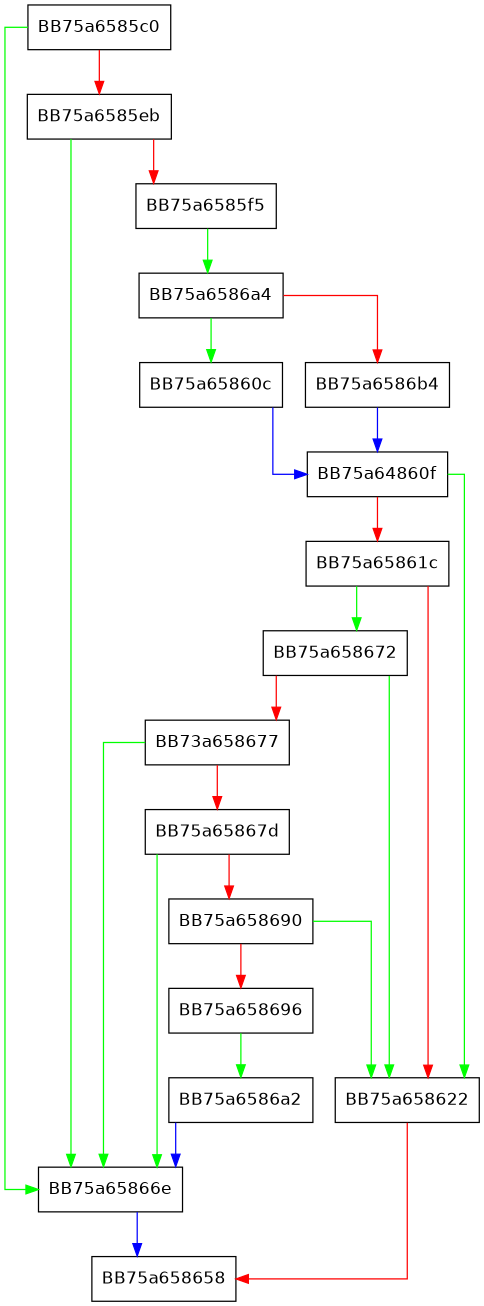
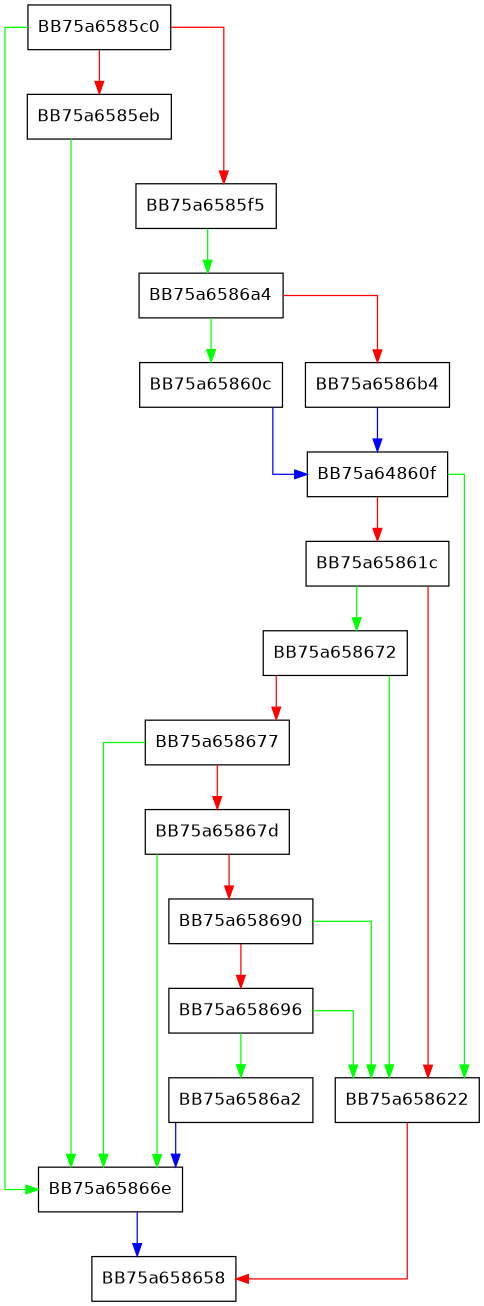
(154, 155) -> (224, 73)
(217, 743) -> (217, 743)
none -> (353, 1018)
